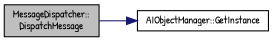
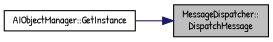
(113, 21) -> (149, 21)
